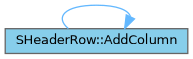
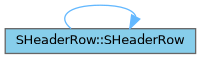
(97, 41) -> (100, 41)
